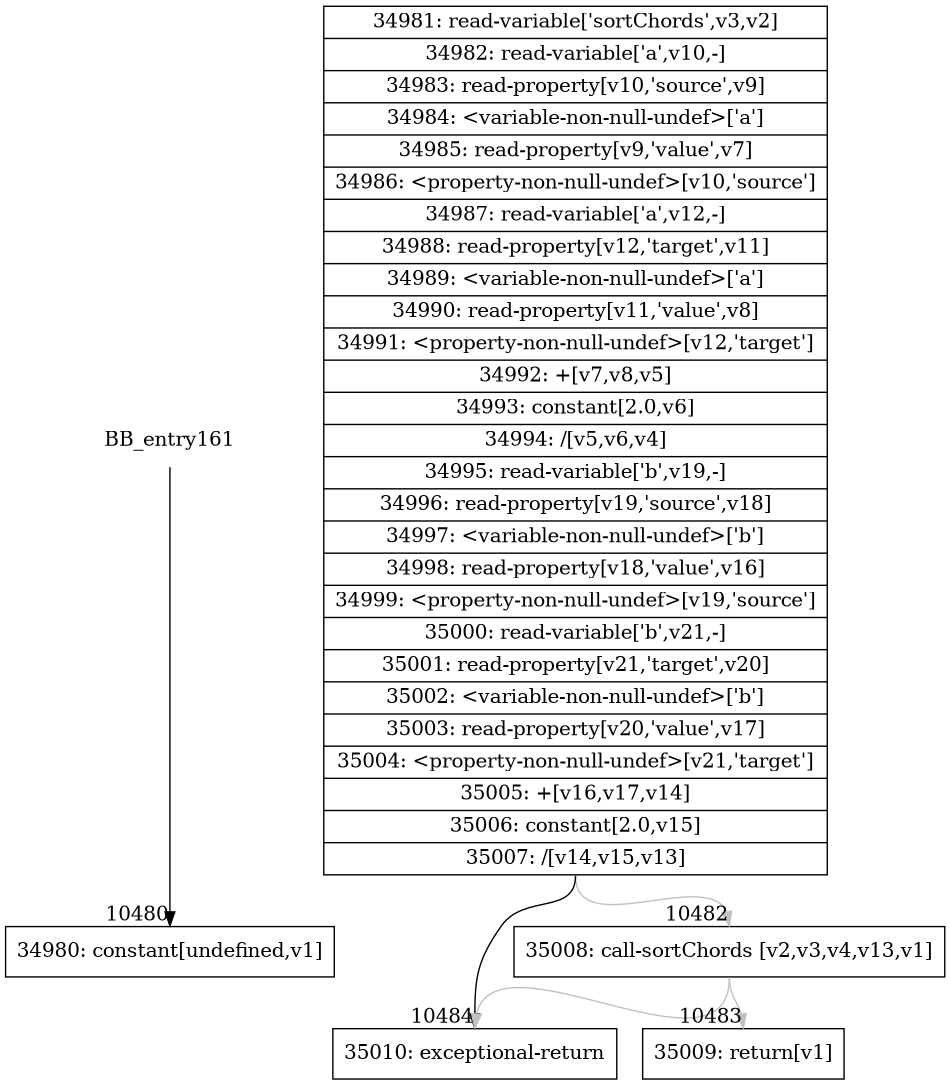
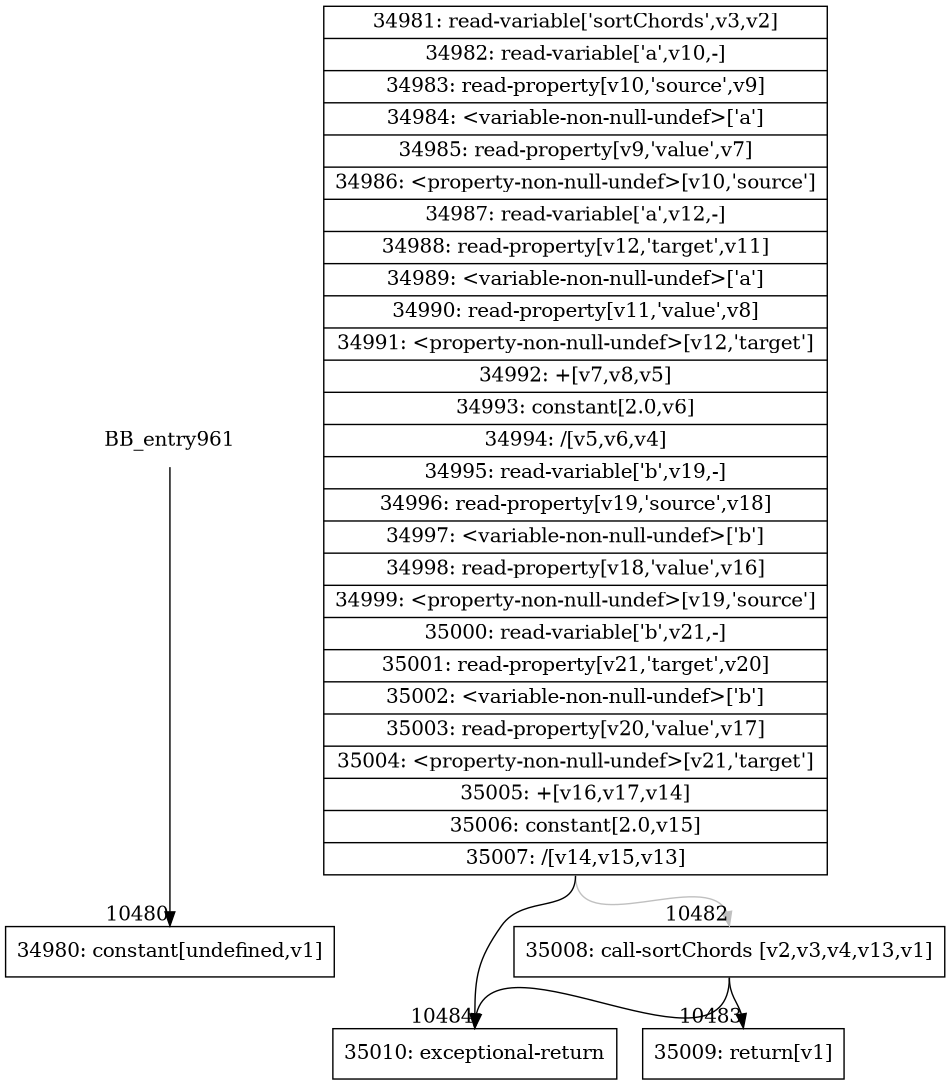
(170, 441) -> (170, 441)
(733, 996) -> (733, 996)
(609, 1005) -> (609, 1005)
